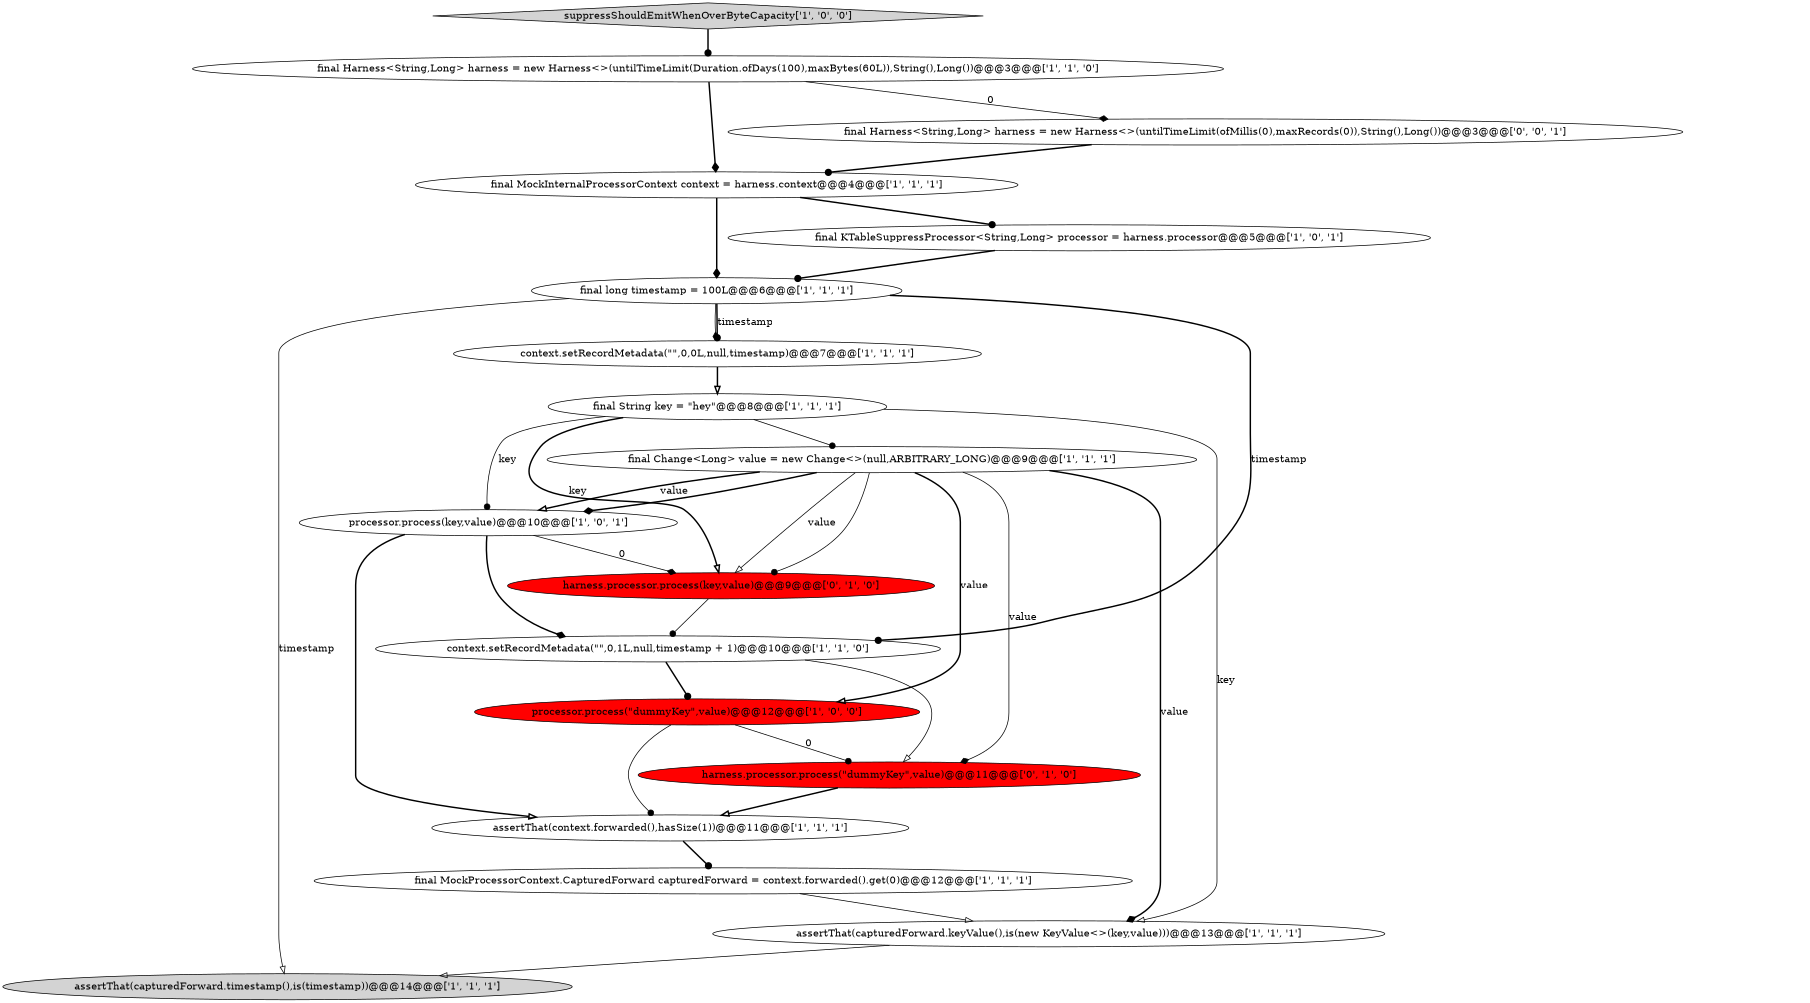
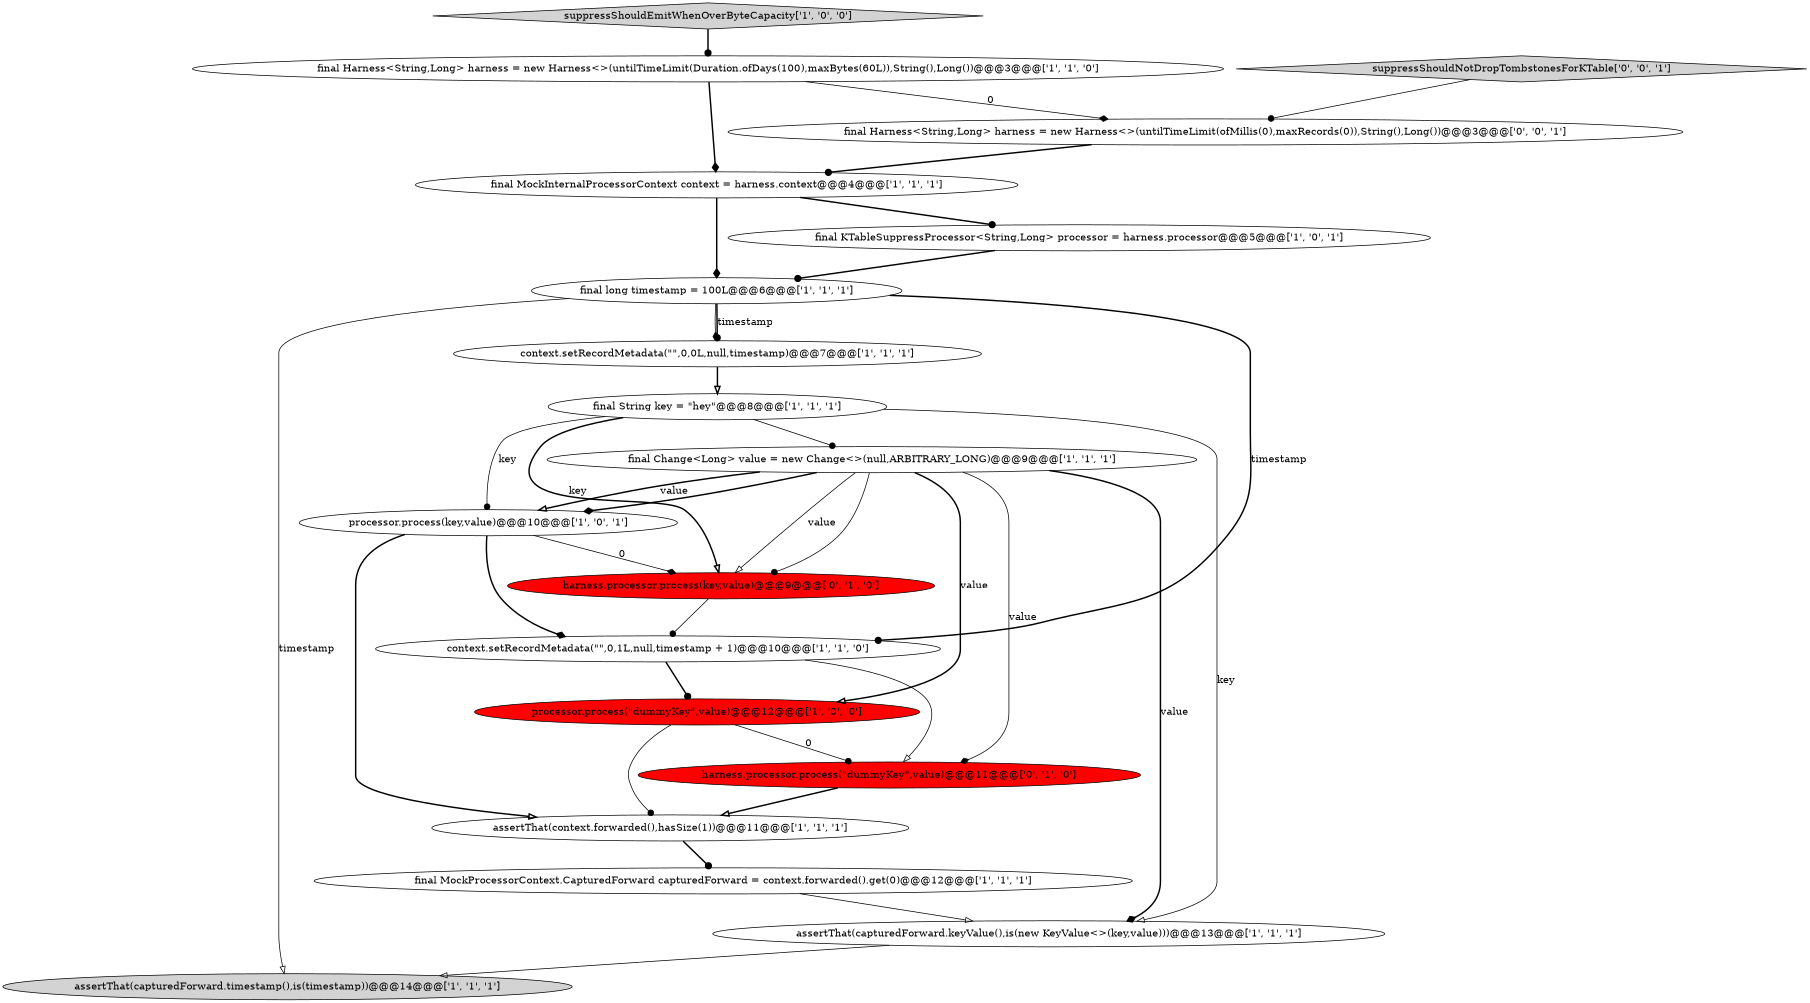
none -> (1521, 69)
